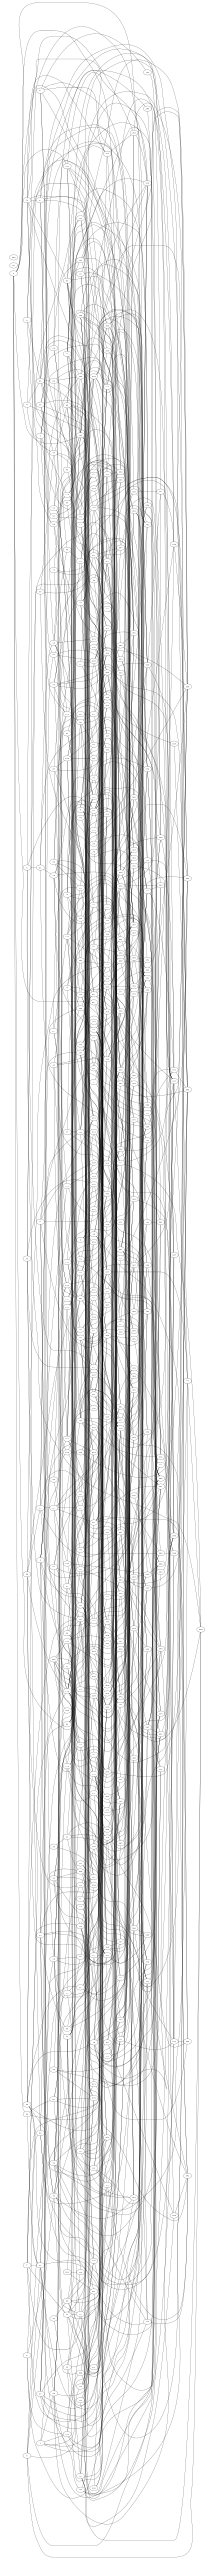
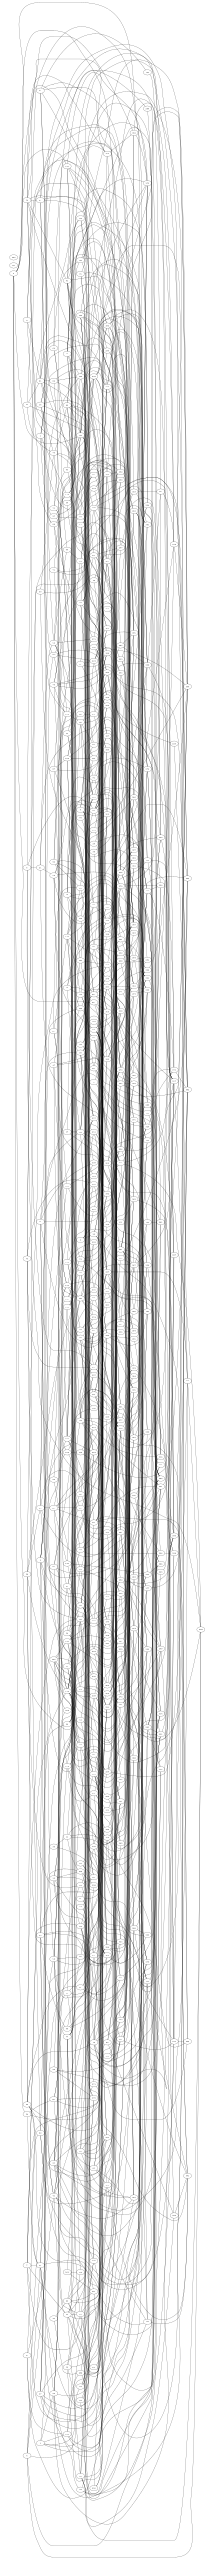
(115, 907) -> (127, 790)
none -> (81, 1720)
